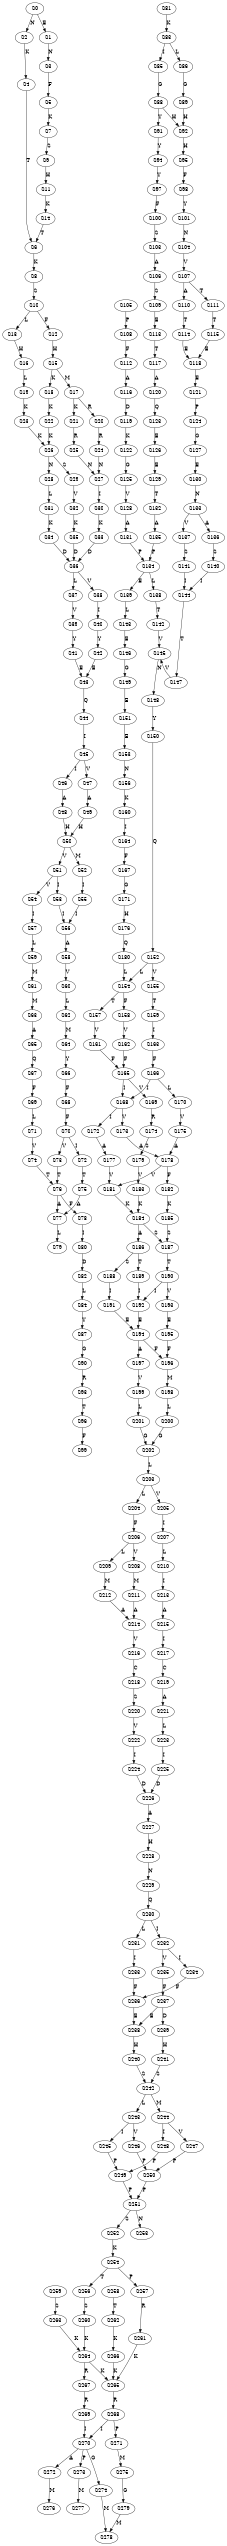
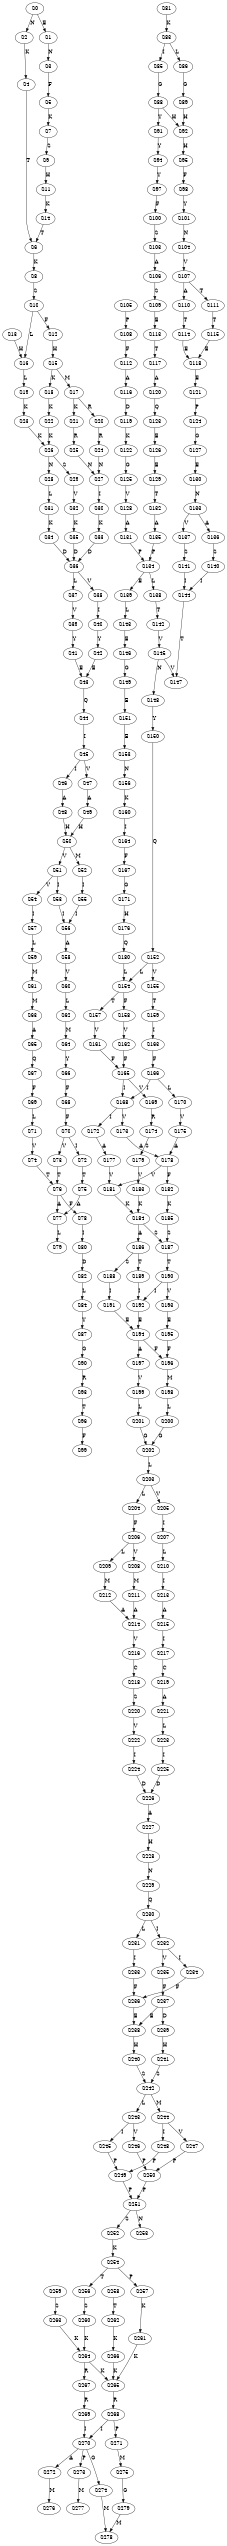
(24, 319) -> (29, 333)
(165, 671) -> (169, 666)
(143, 2306) -> (143, 2306)
